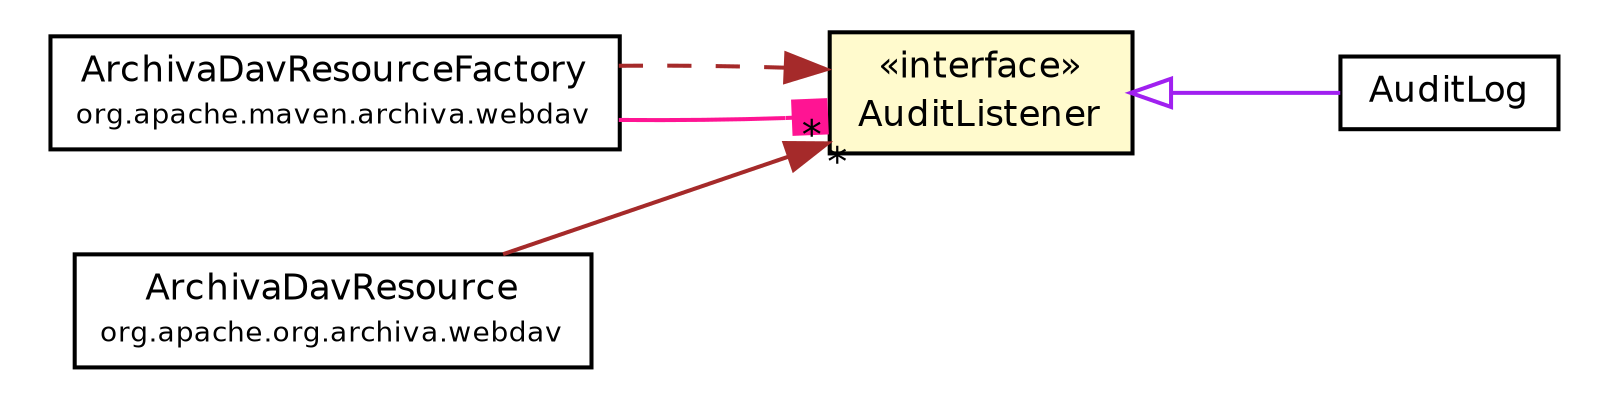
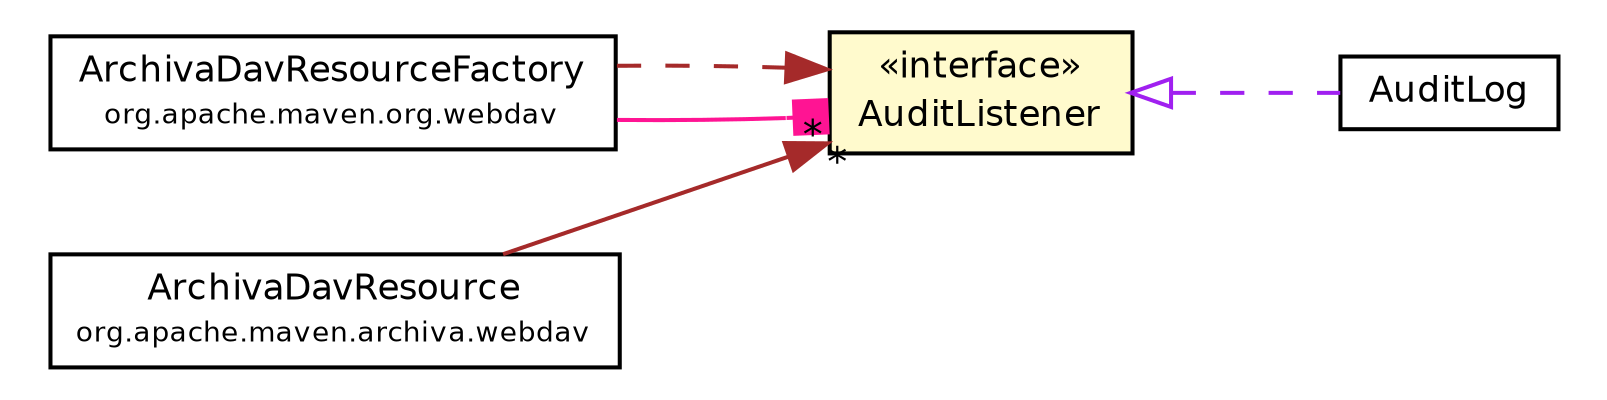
(1256, 93) -> (1256, 93)
(335, 115) -> (333, 115)
(333, 333) -> (335, 333)
